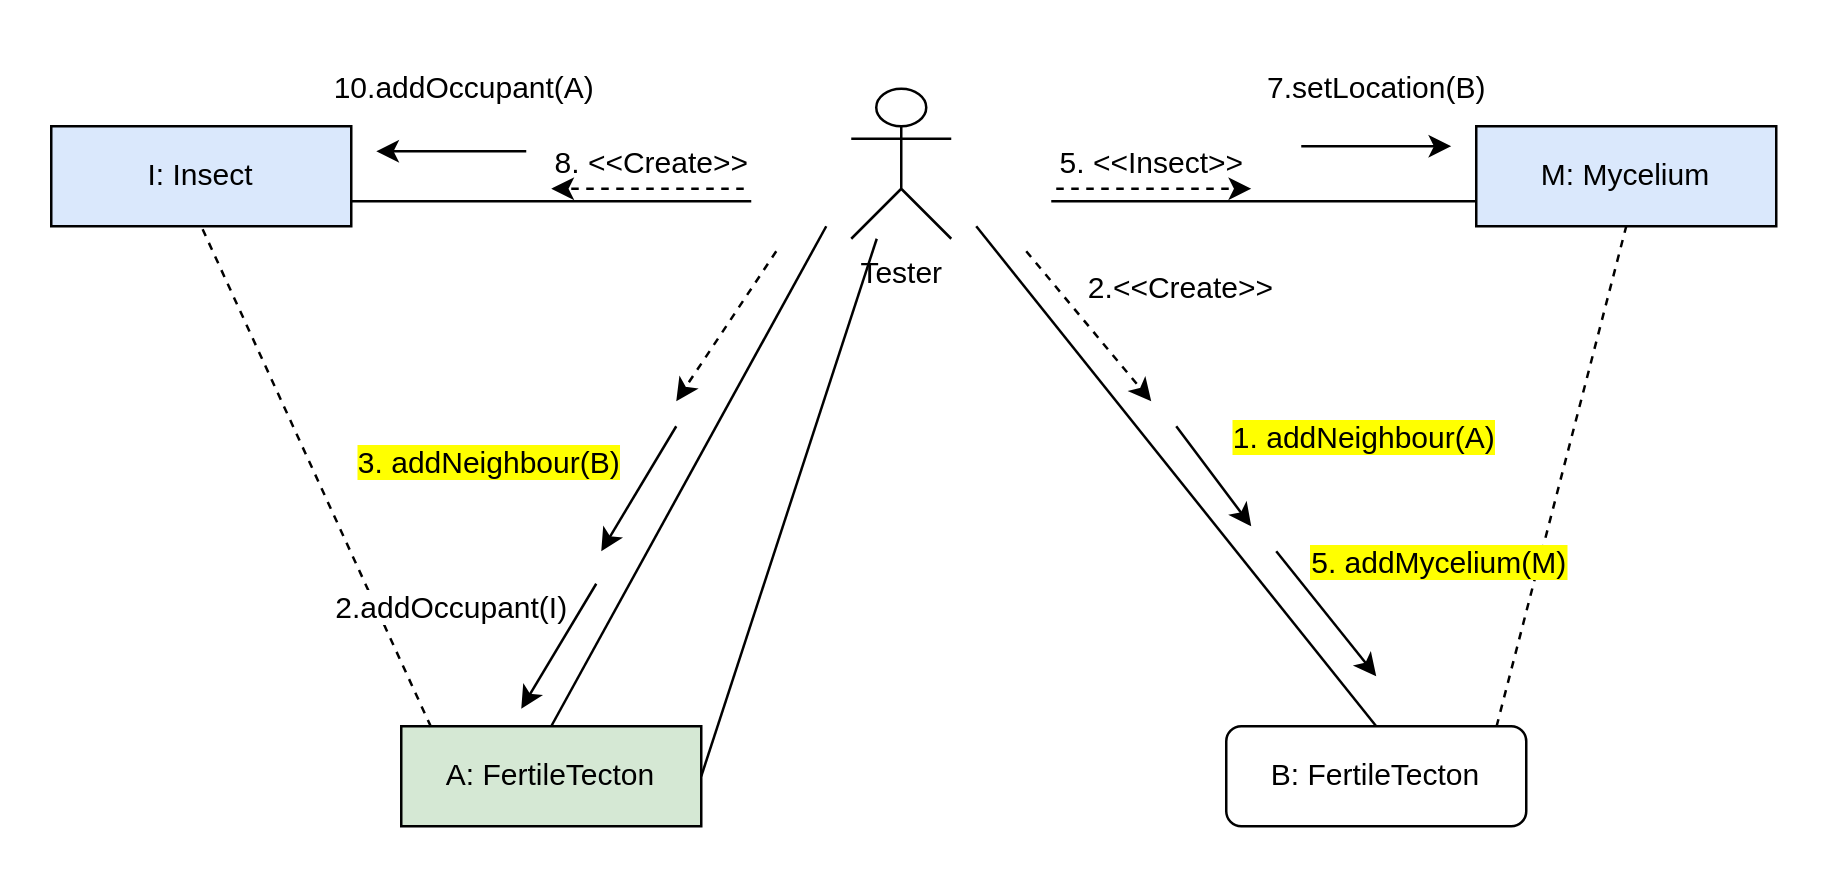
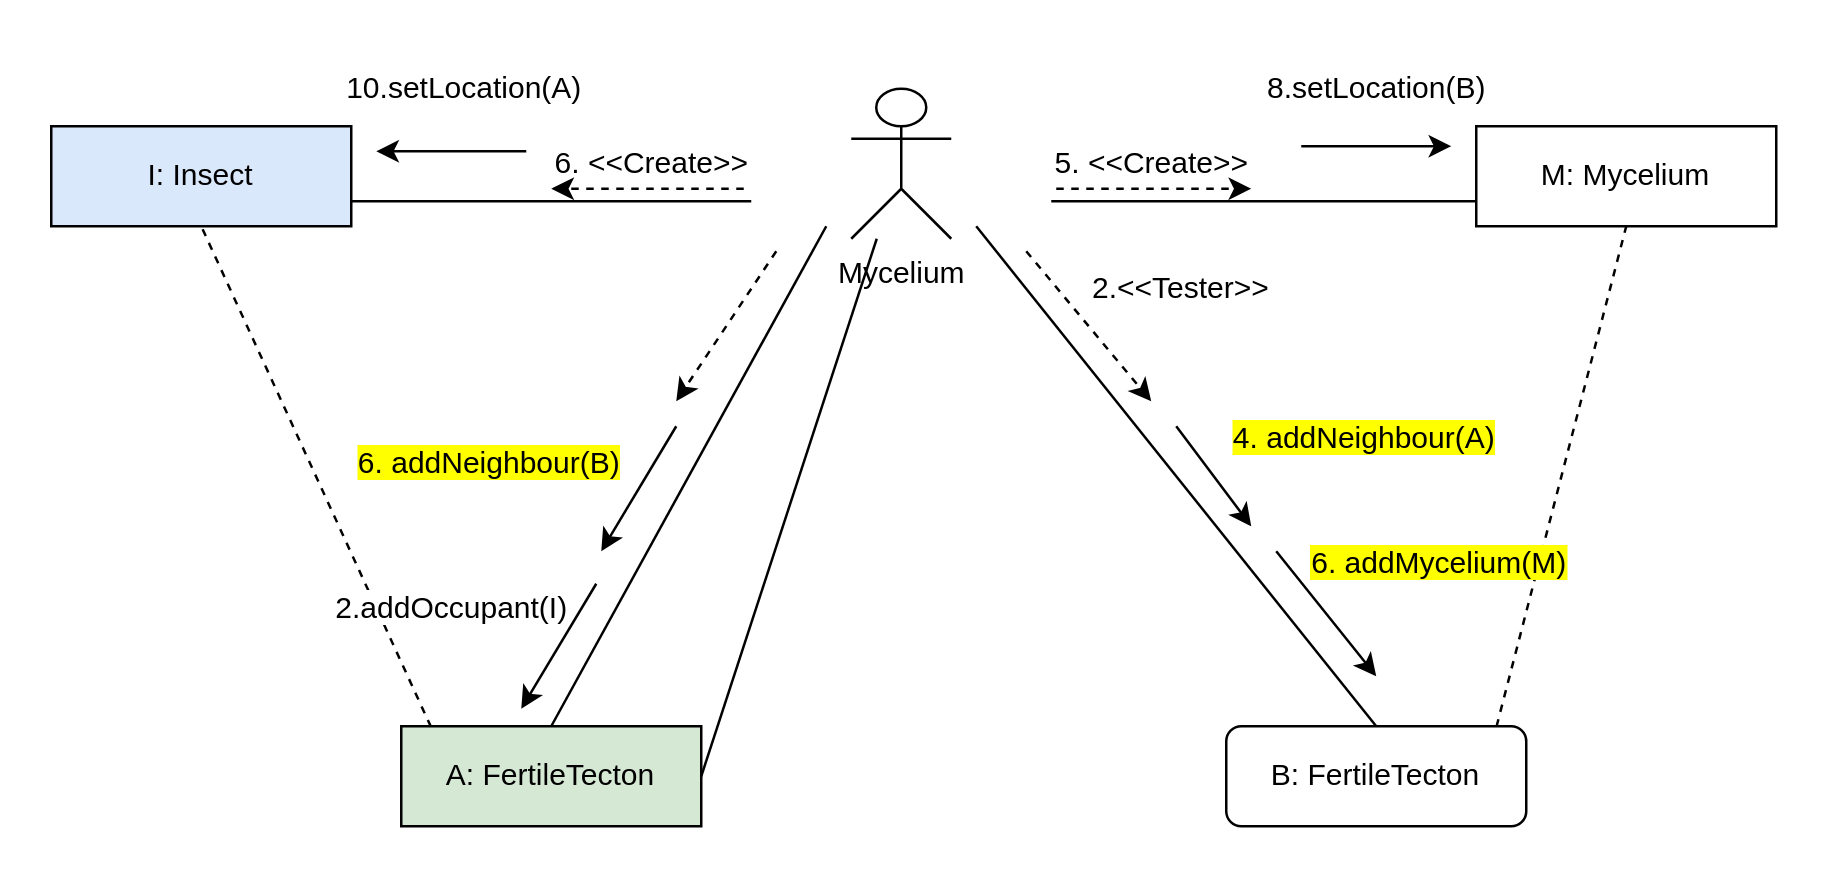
(465, 89) -> (465, 89)
(1378, 89) -> (1378, 89)
(653, 164) -> (653, 164)
(1153, 164) -> (1153, 164)
(1626, 176) -> (1626, 176)
(903, 274) -> (903, 274)
(1178, 289) -> (1178, 289)
(1365, 439) -> (1365, 439)
(490, 464) -> (490, 464)
(1440, 564) -> (1440, 564)
